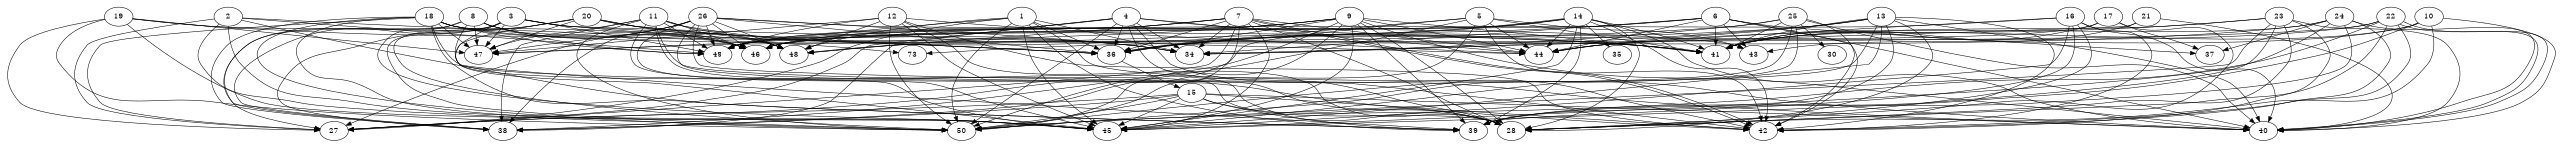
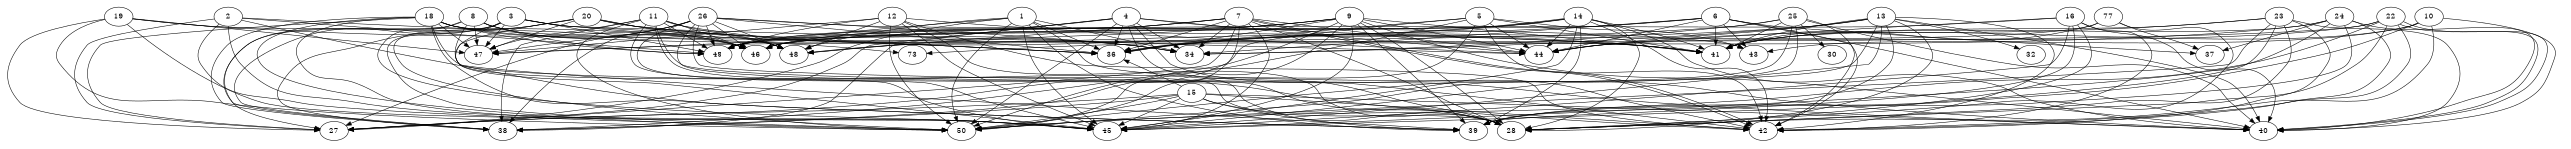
(2108, 17) -> (2108, 17)
(2147, 17) -> none
(1617, 55) -> none
none -> (2031, 55)
(1148, 74) -> (1155, 74)
